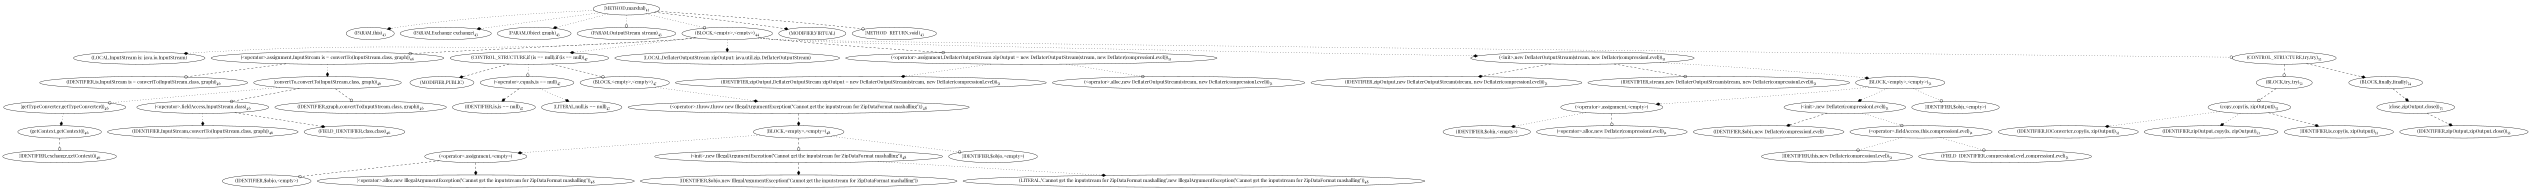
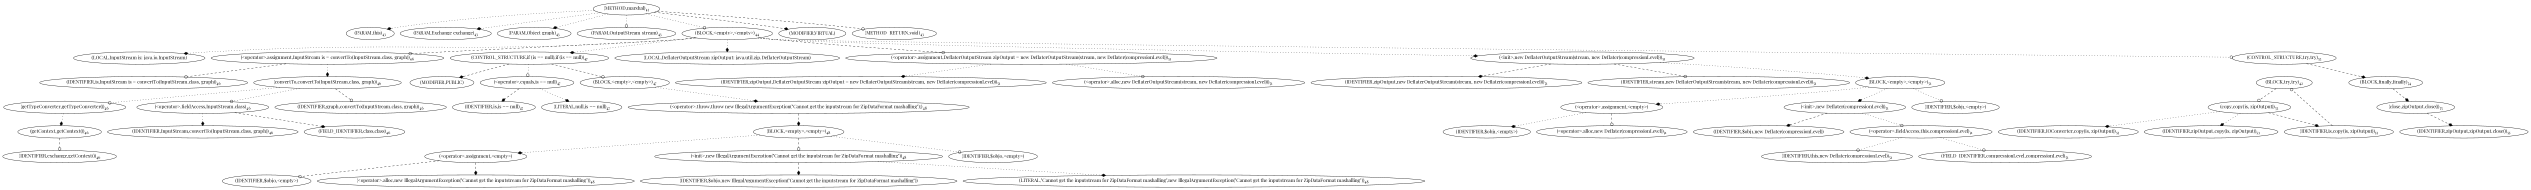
(2284, 69) -> (2313, 108)
(2301, 82) -> (2301, 82)
(266, 95) -> (266, 95)
